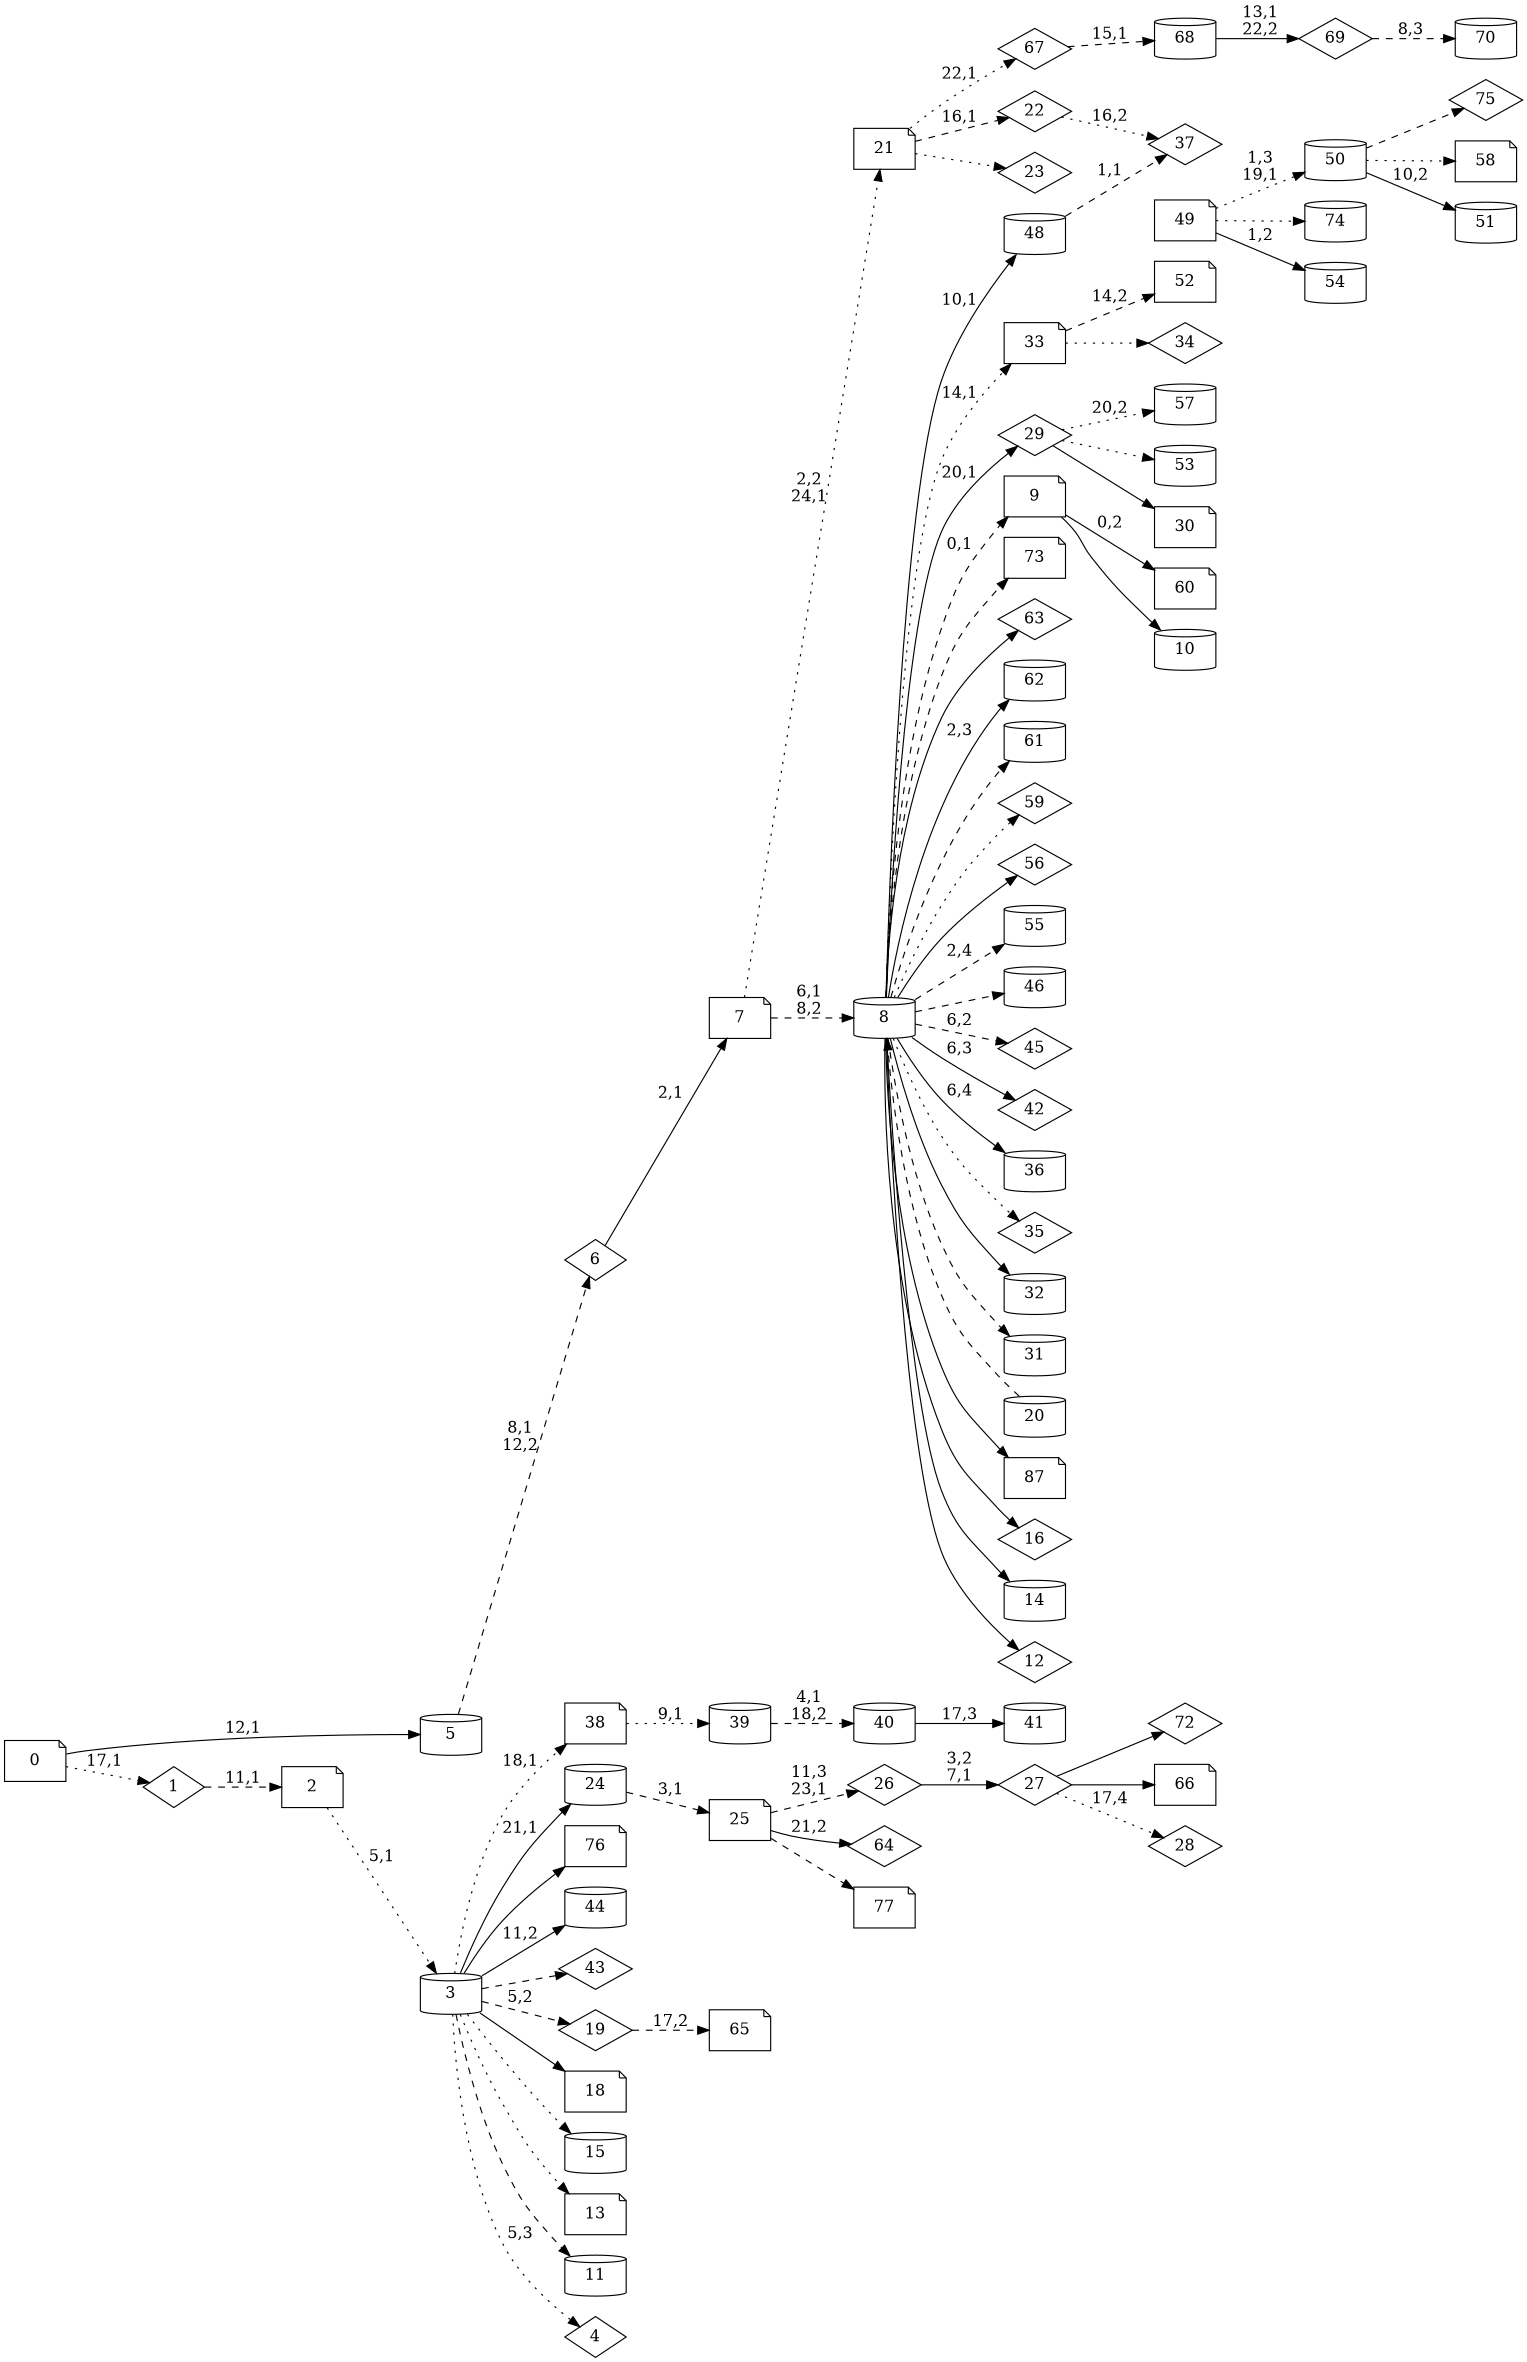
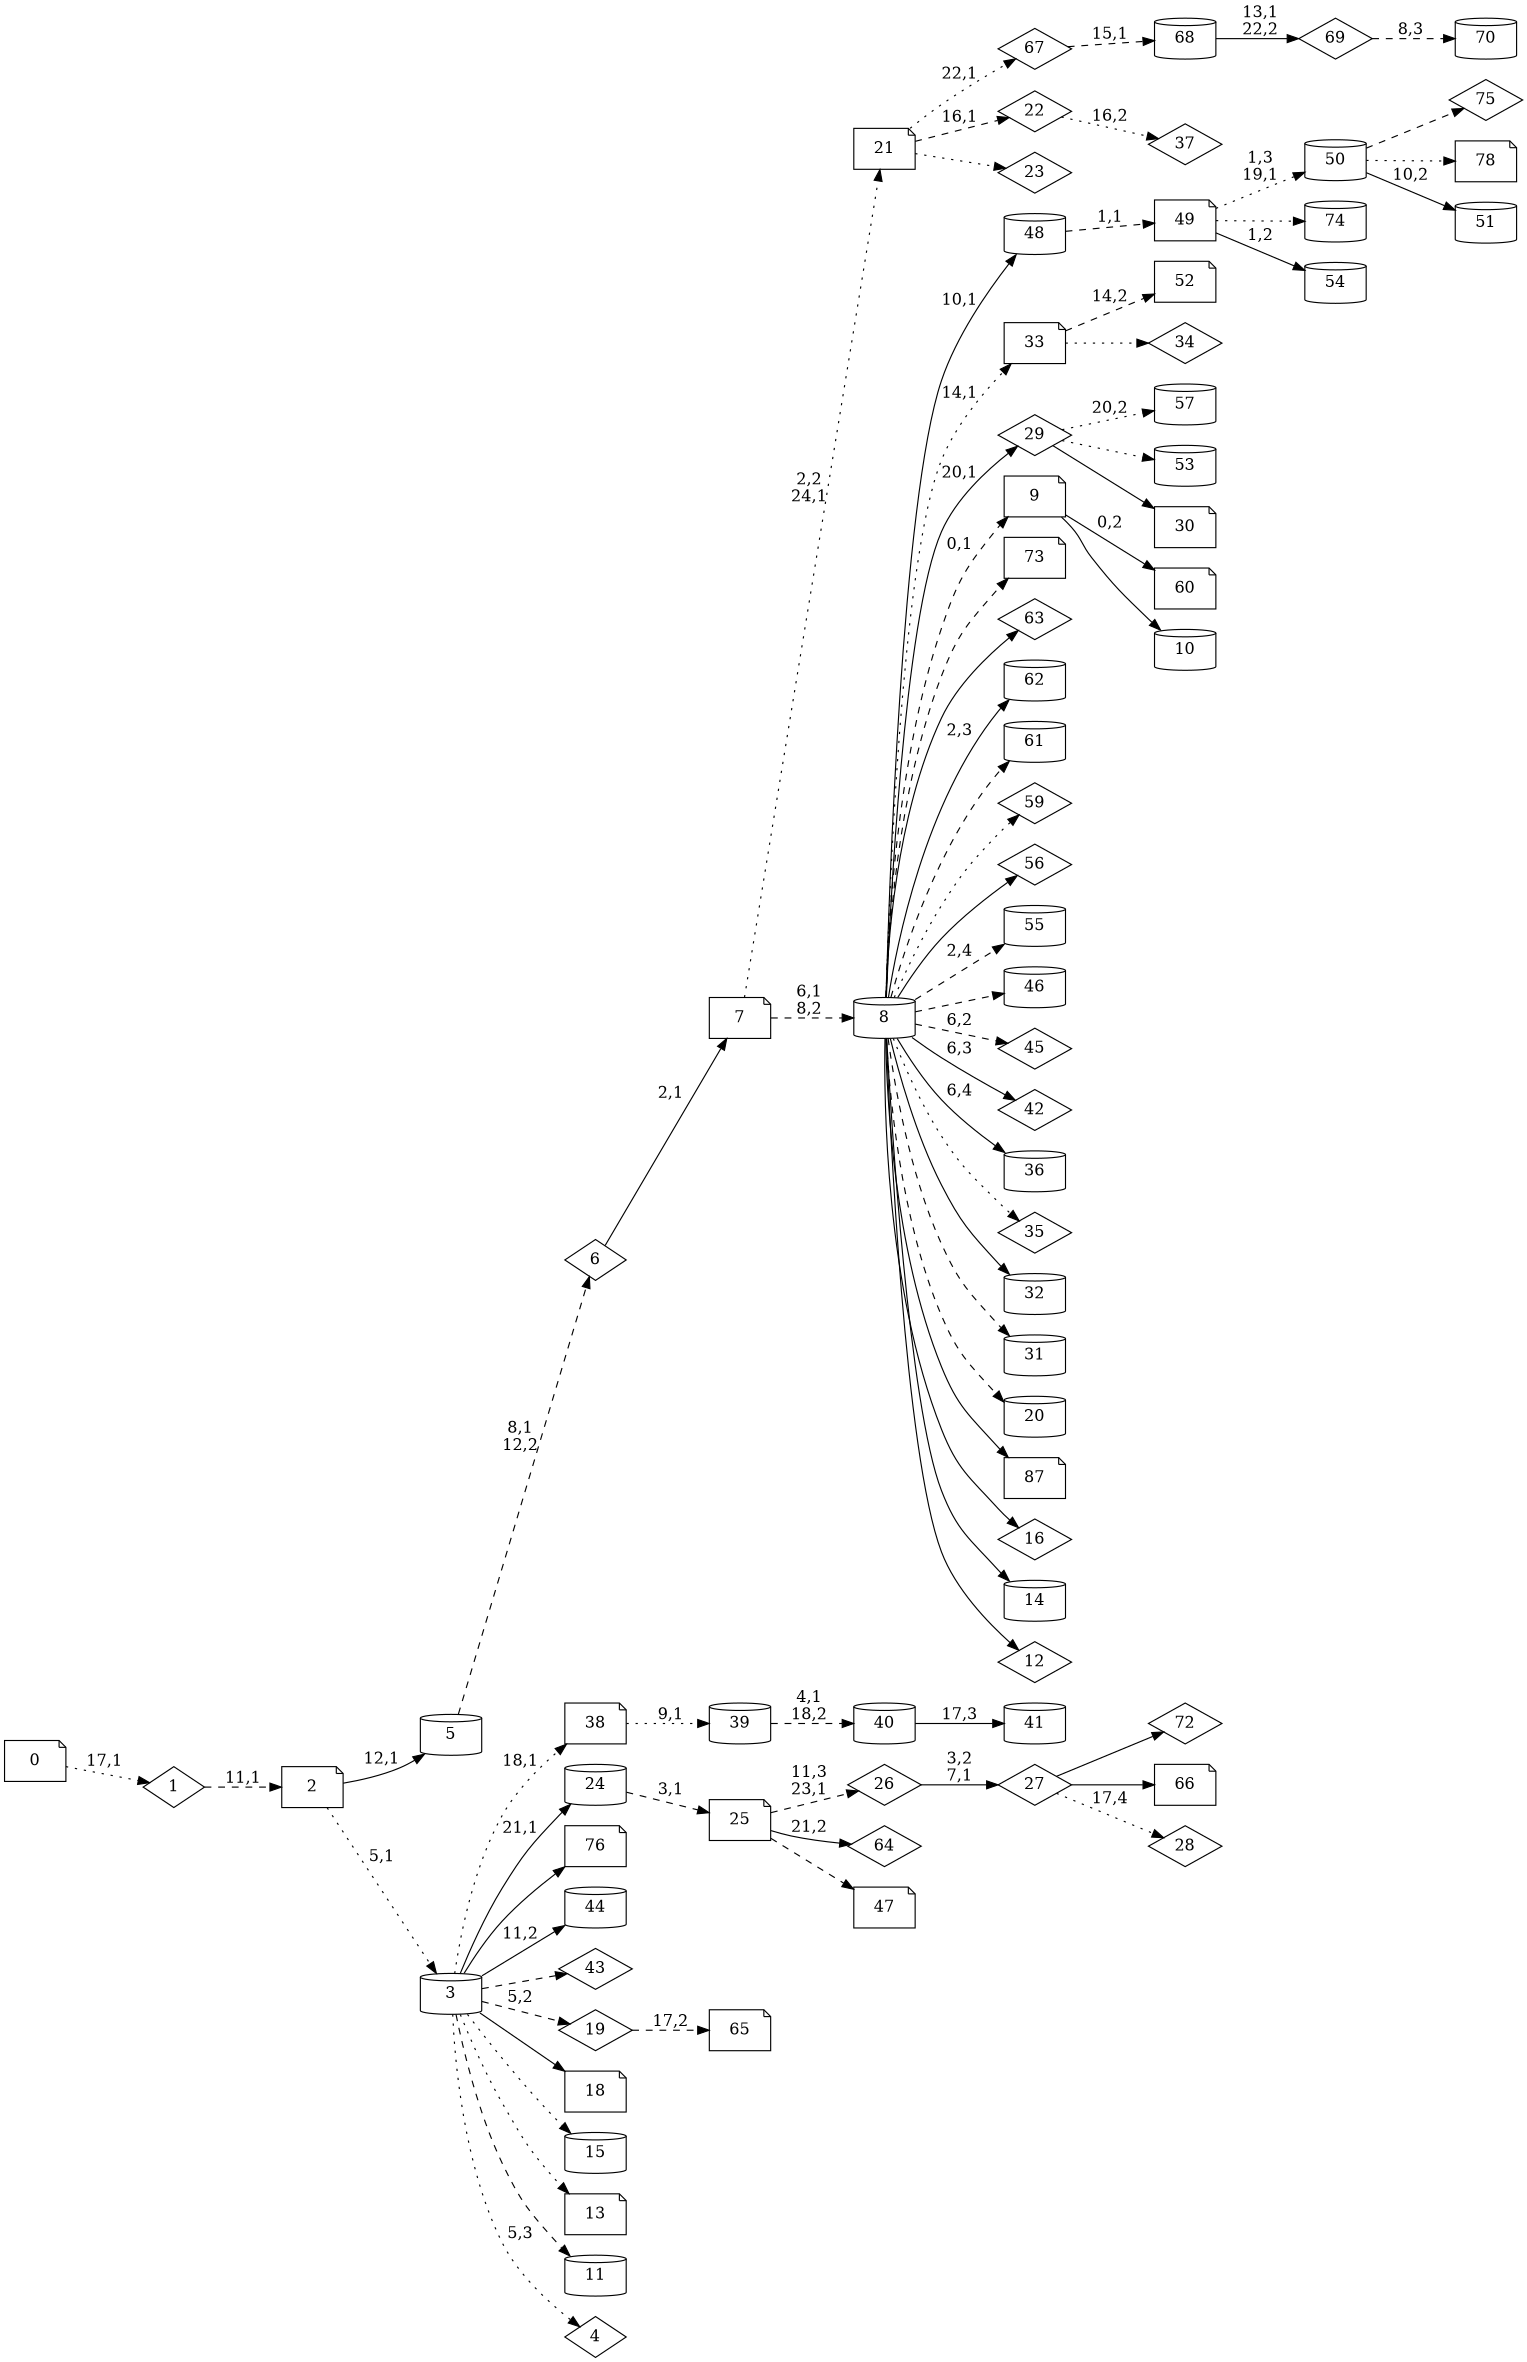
(1486, 161) -> (1486, 161)
(1111, 188) -> (1104, 228)
(921, 1237) -> (913, 1226)
(237, 1739) -> (380, 1775)
(884, 1908) -> (884, 1908)
